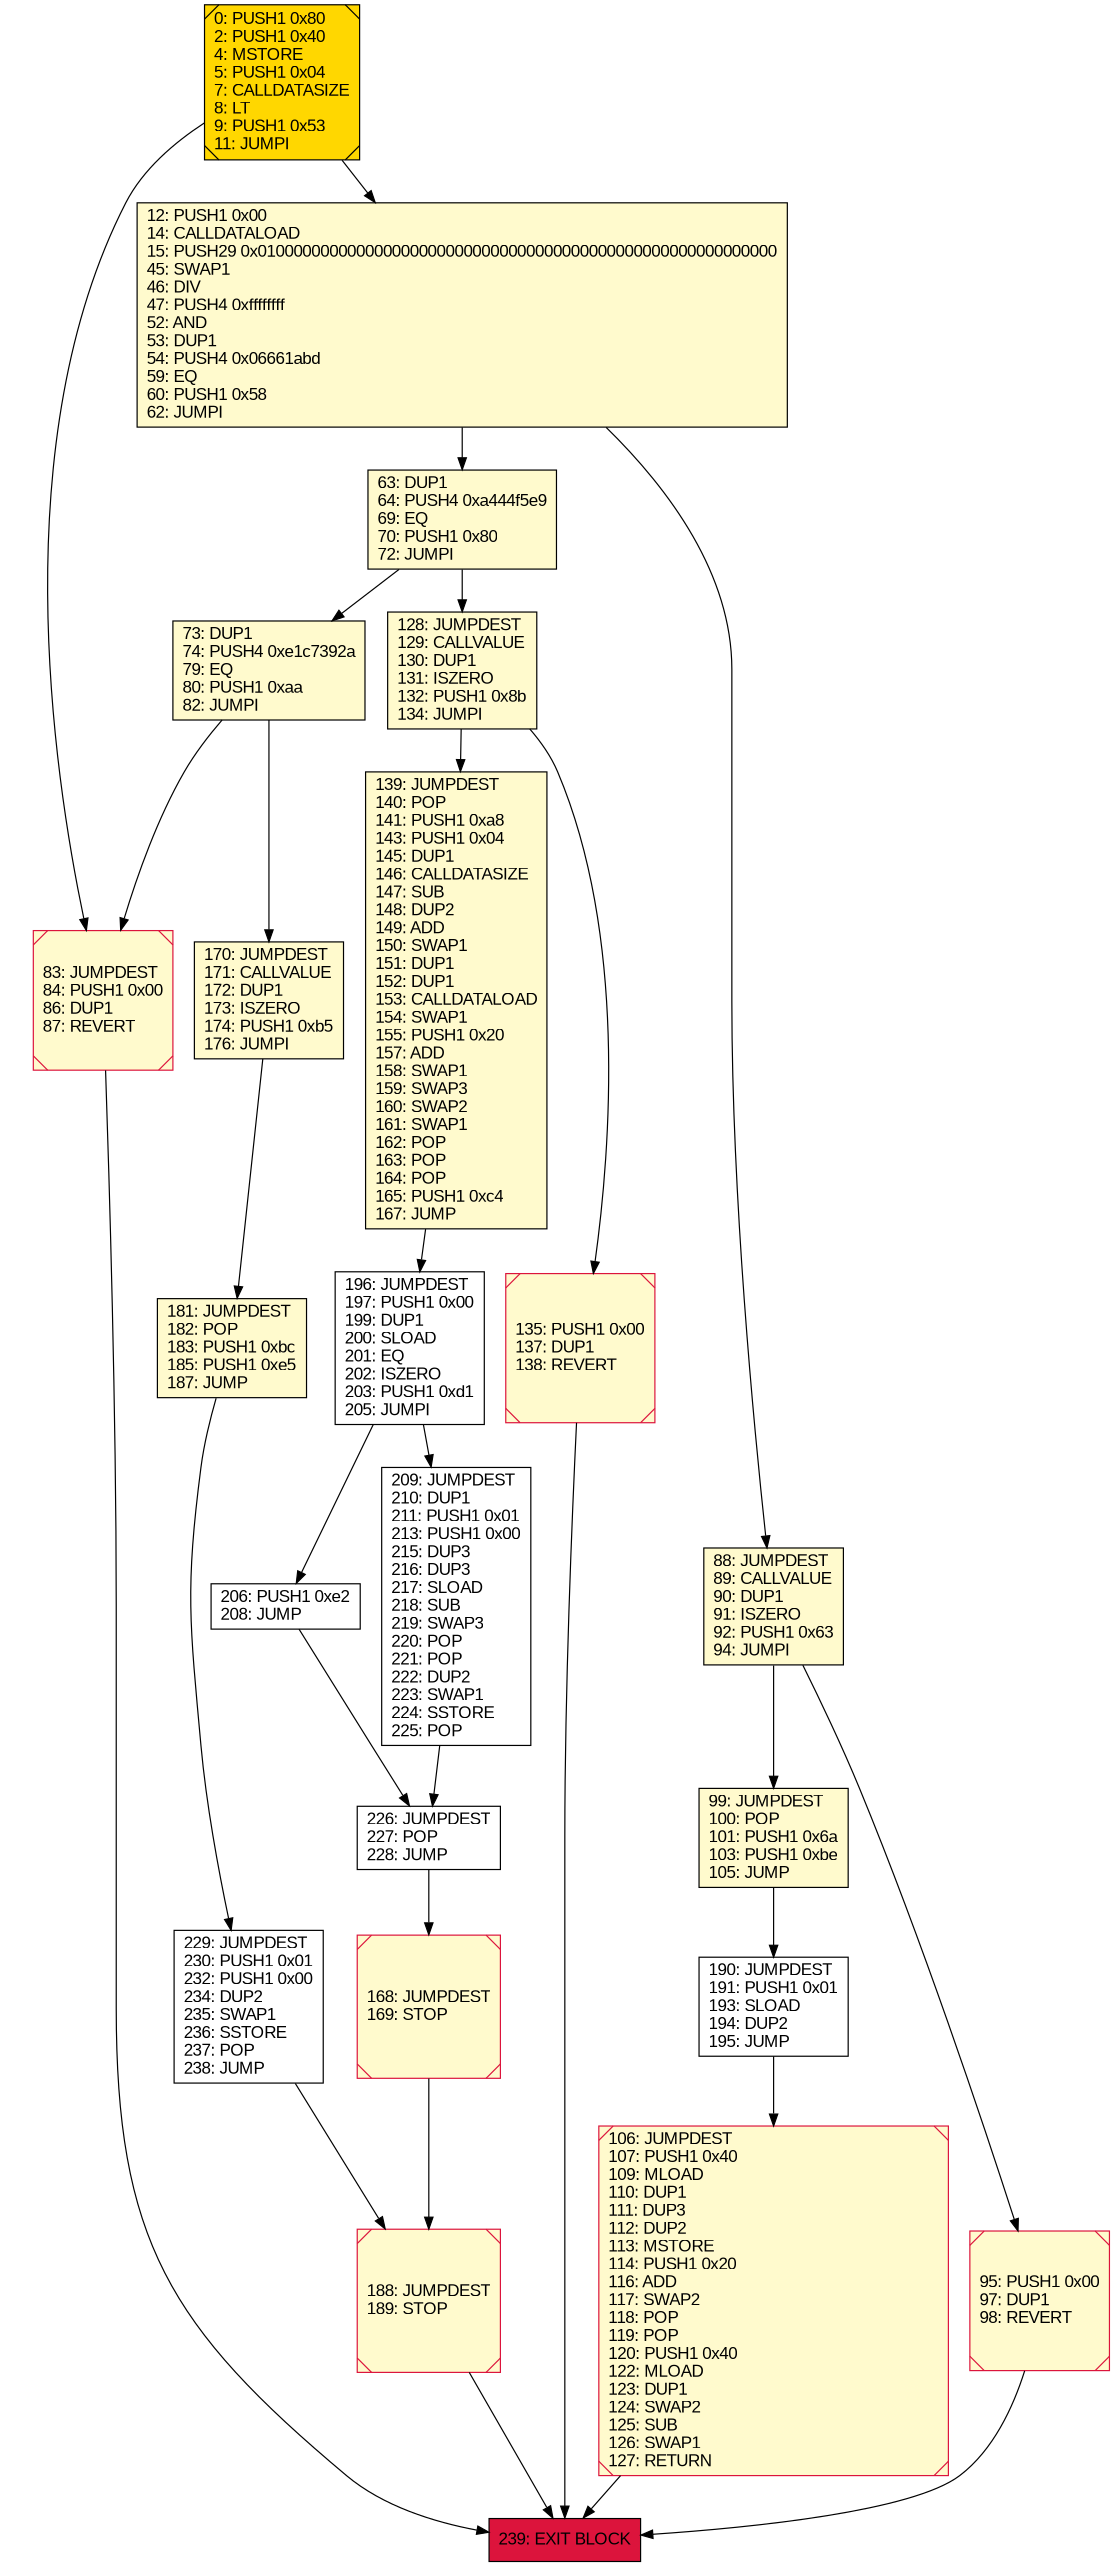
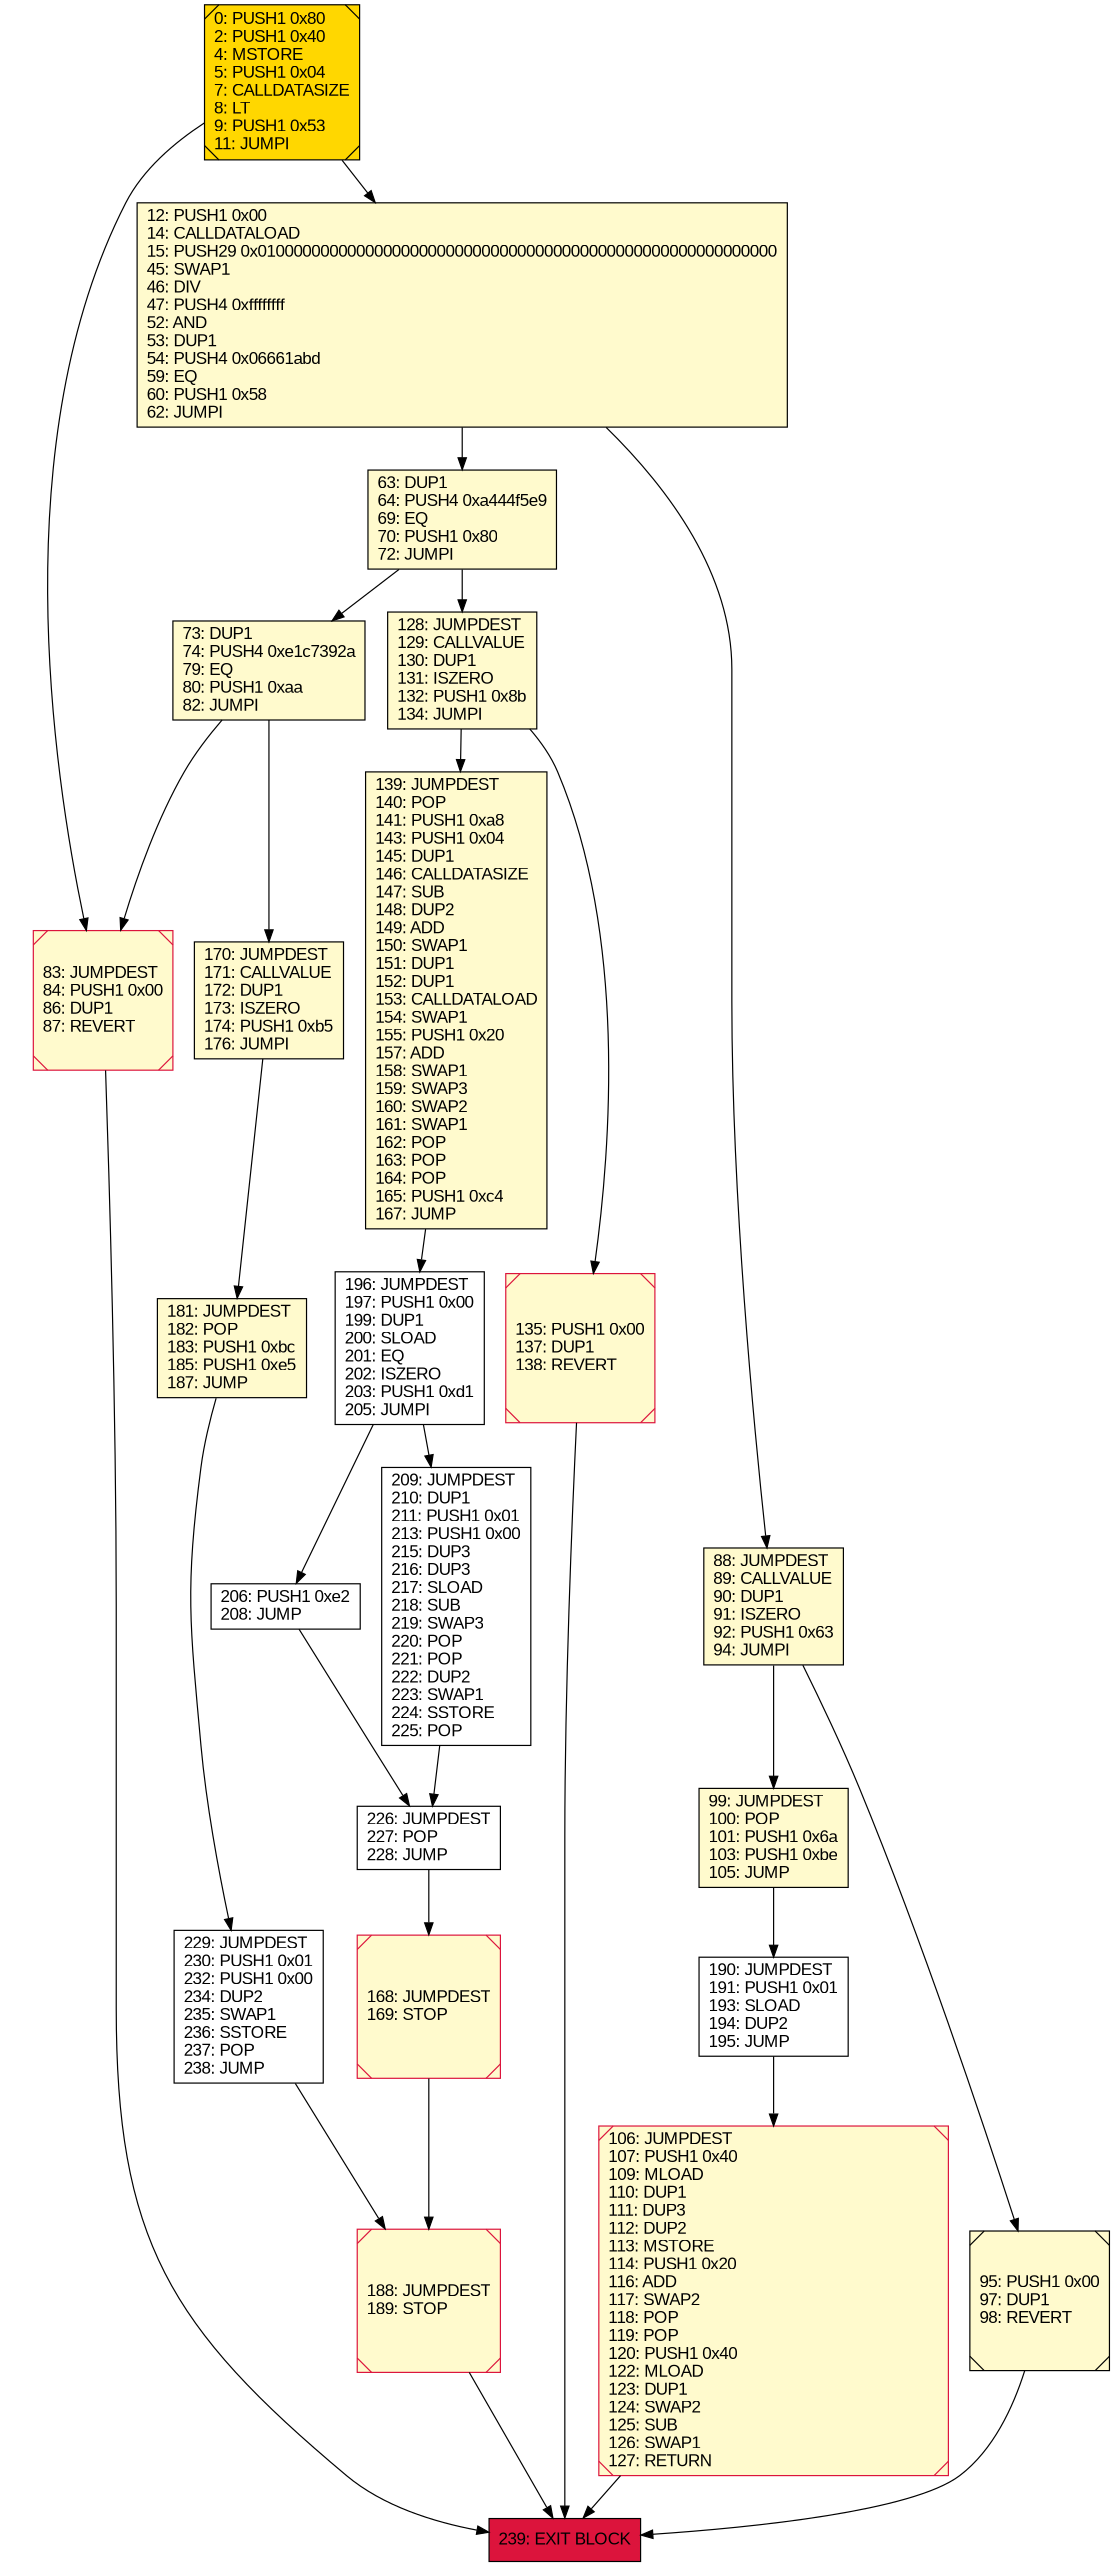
(1040, 2301) -> (1040, 2301)
